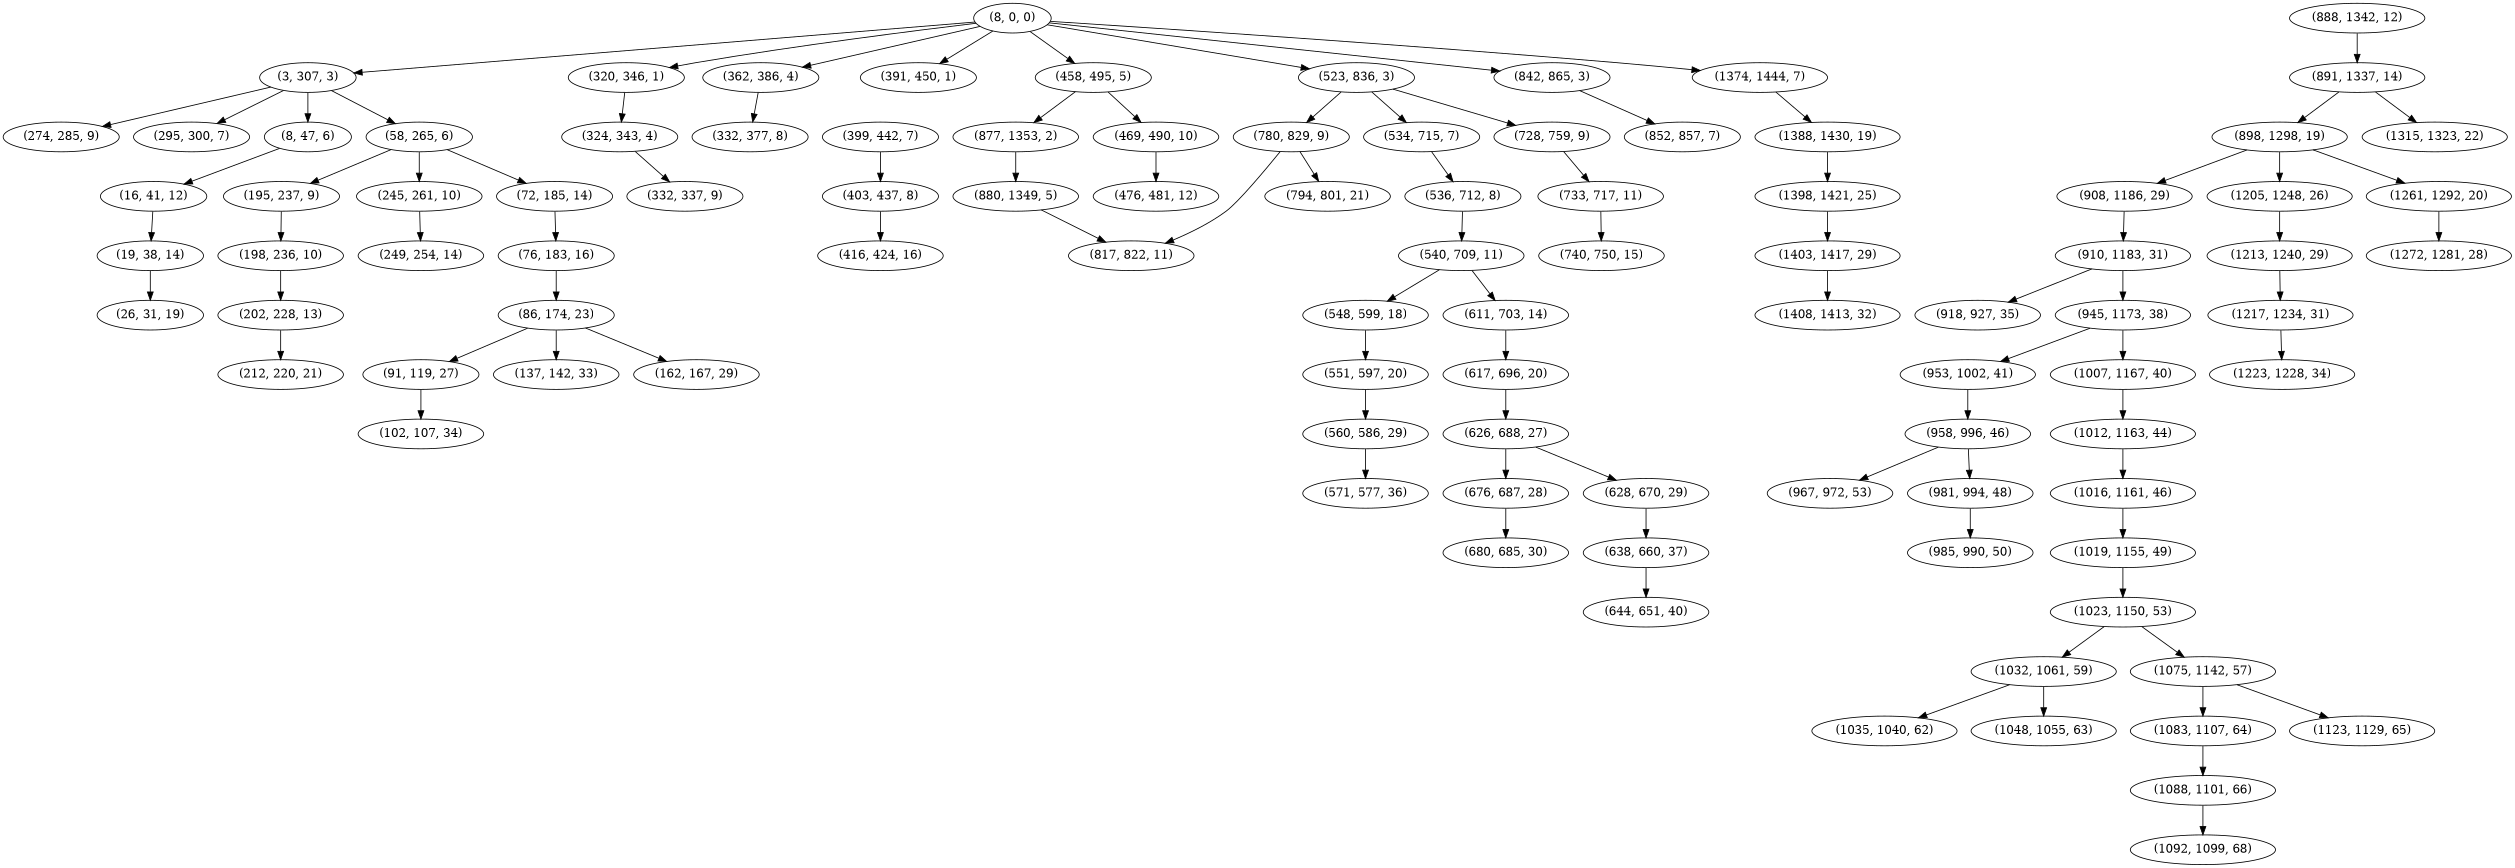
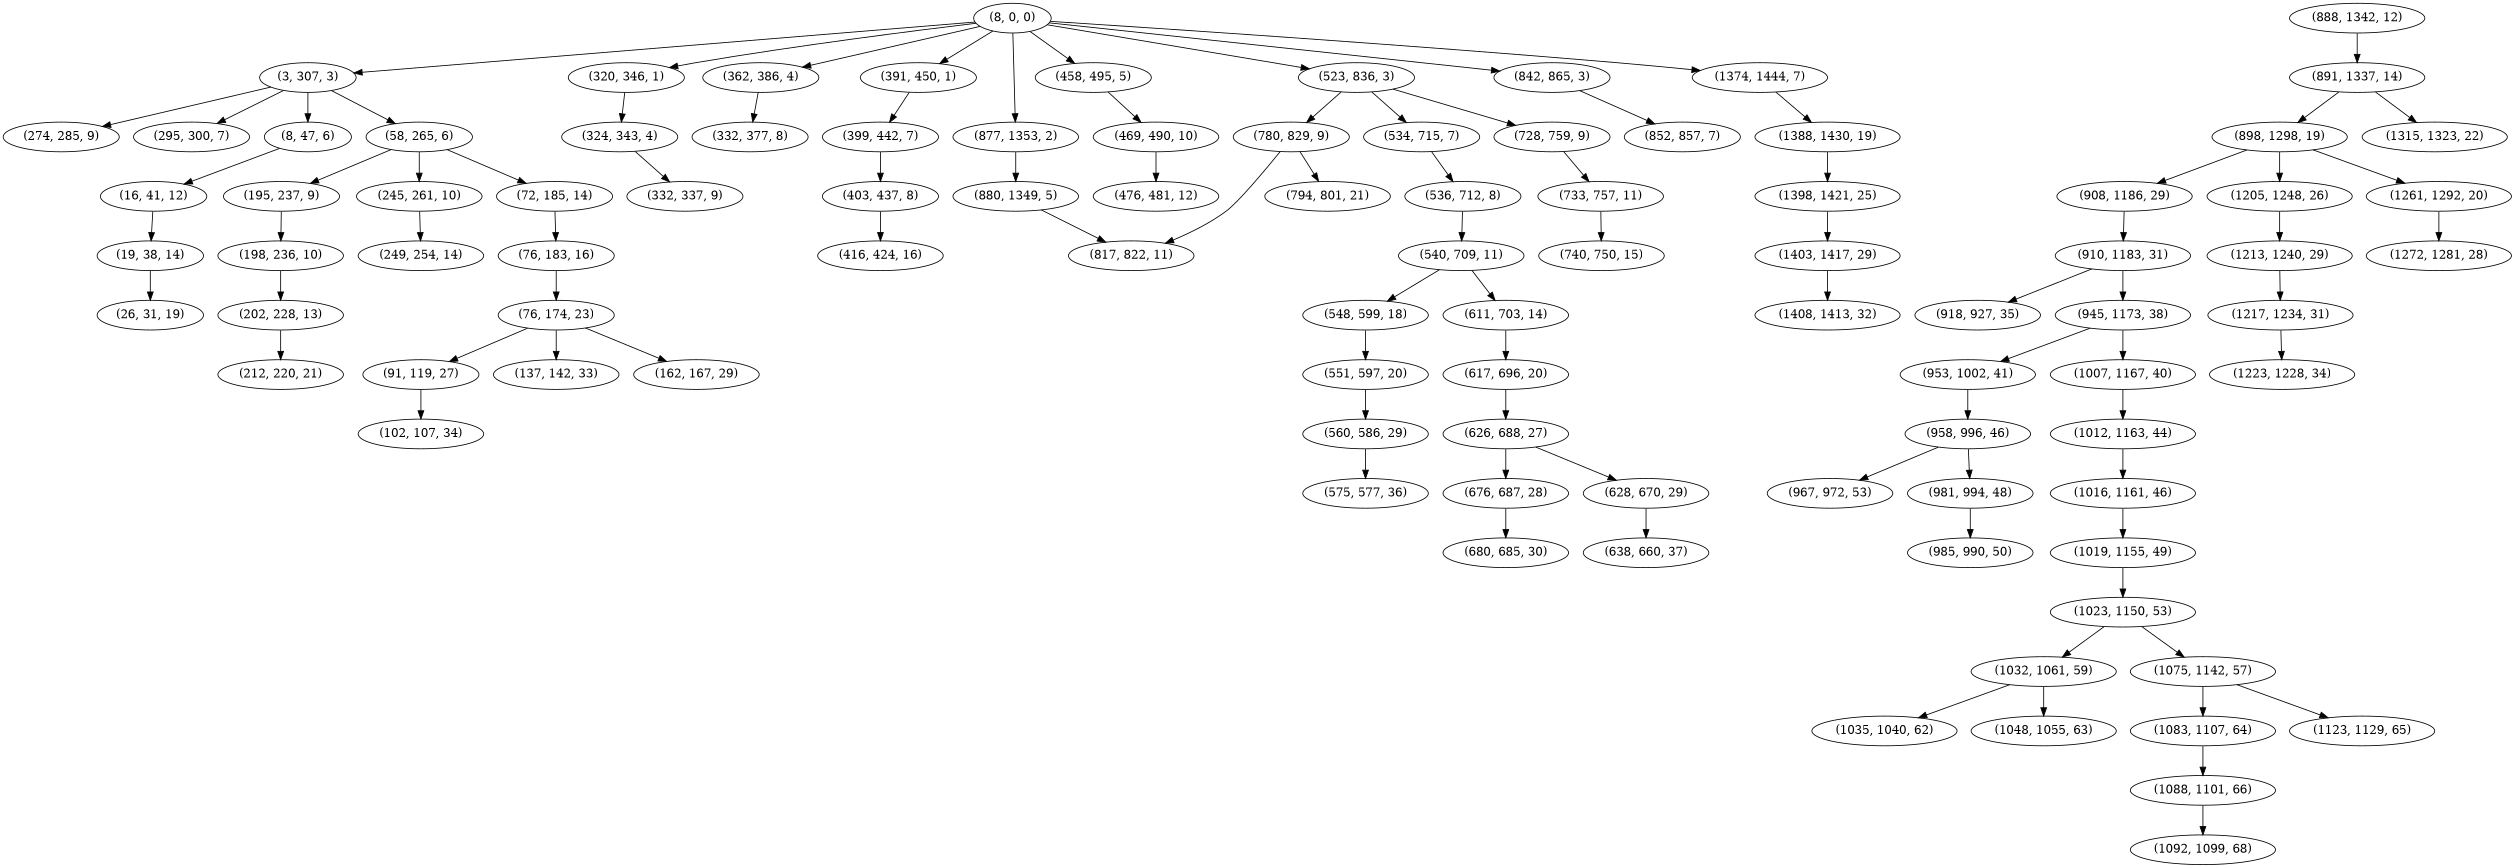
none -> (902, 104)
(1058, 105) -> (1014, 73)
(1601, 196) -> (1601, 196)
(556, 315) -> (556, 315)
(1366, 493) -> (1366, 493)
(1646, 612) -> none
